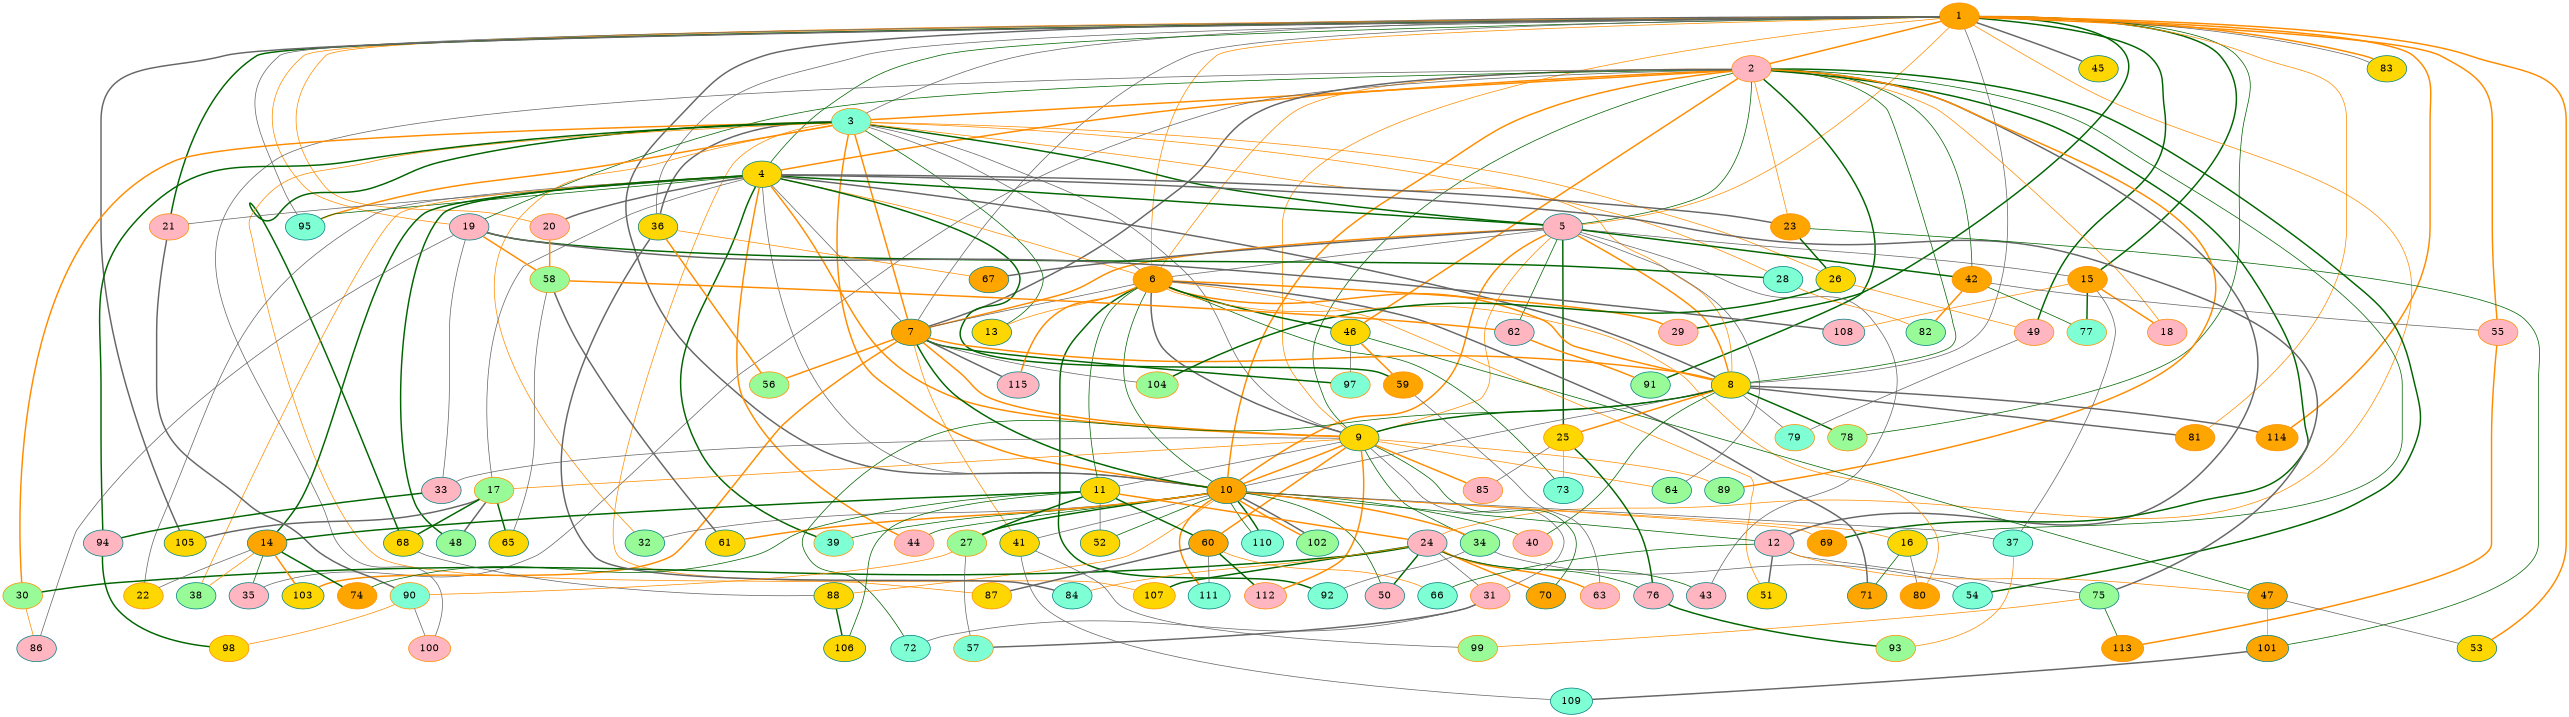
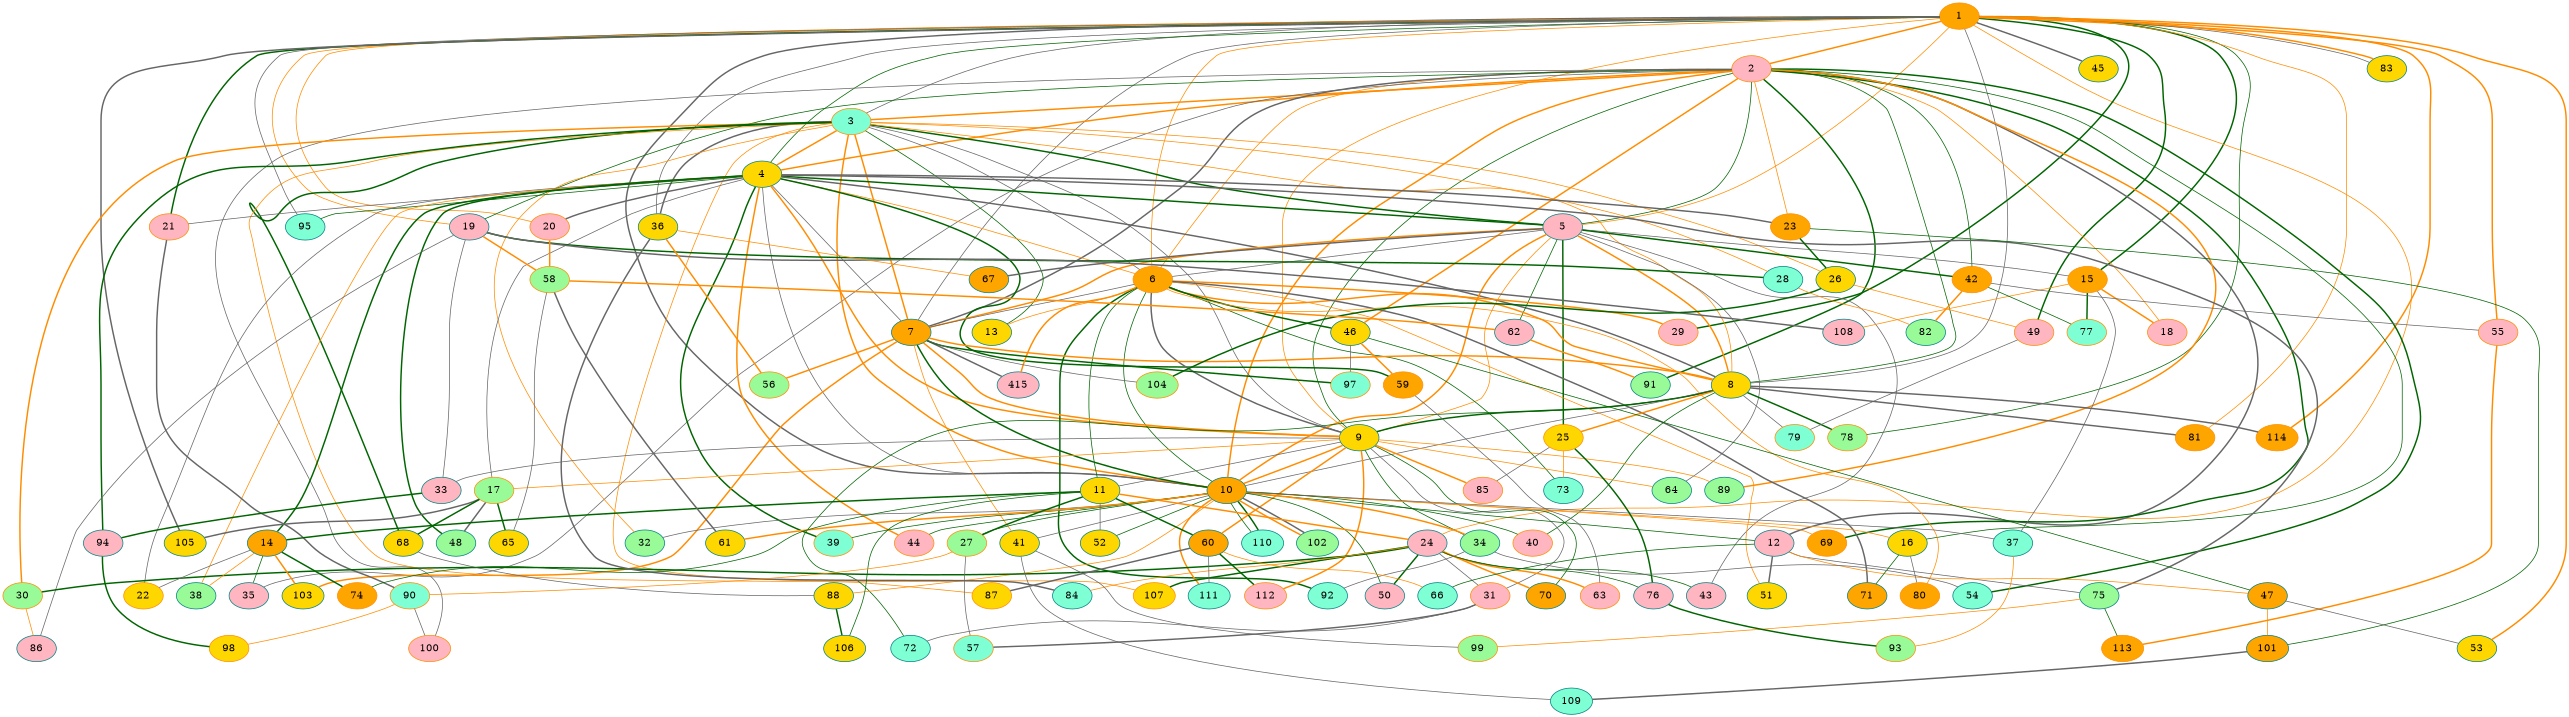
(576, 170) -> (807, 148)
(1018, 385) -> (1018, 385)
(1094, 510) -> (1094, 510)
